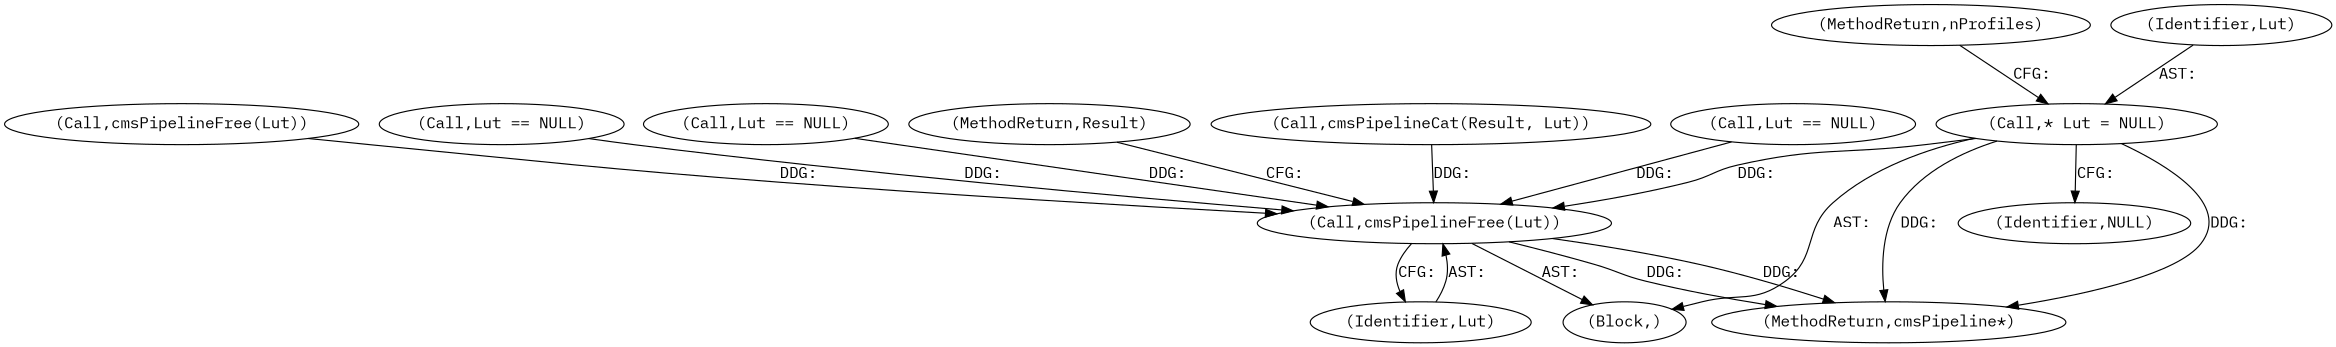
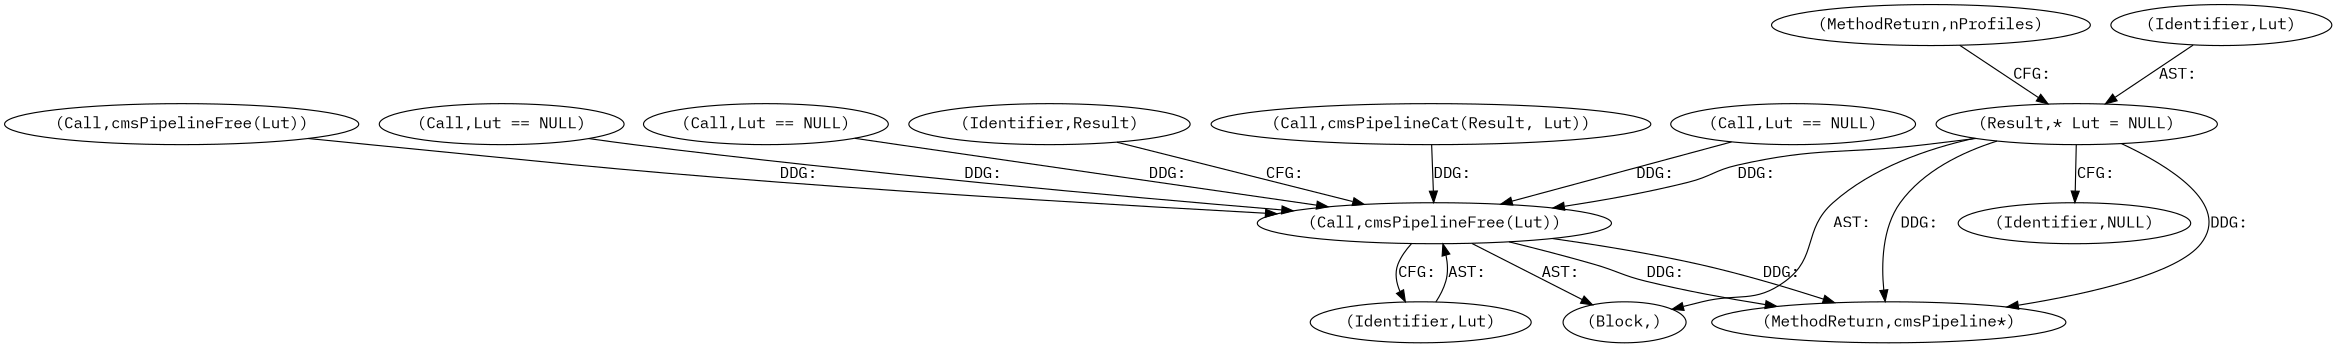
(1049, 124) -> (1049, 124)
(2077, 124) -> (2077, 124)
